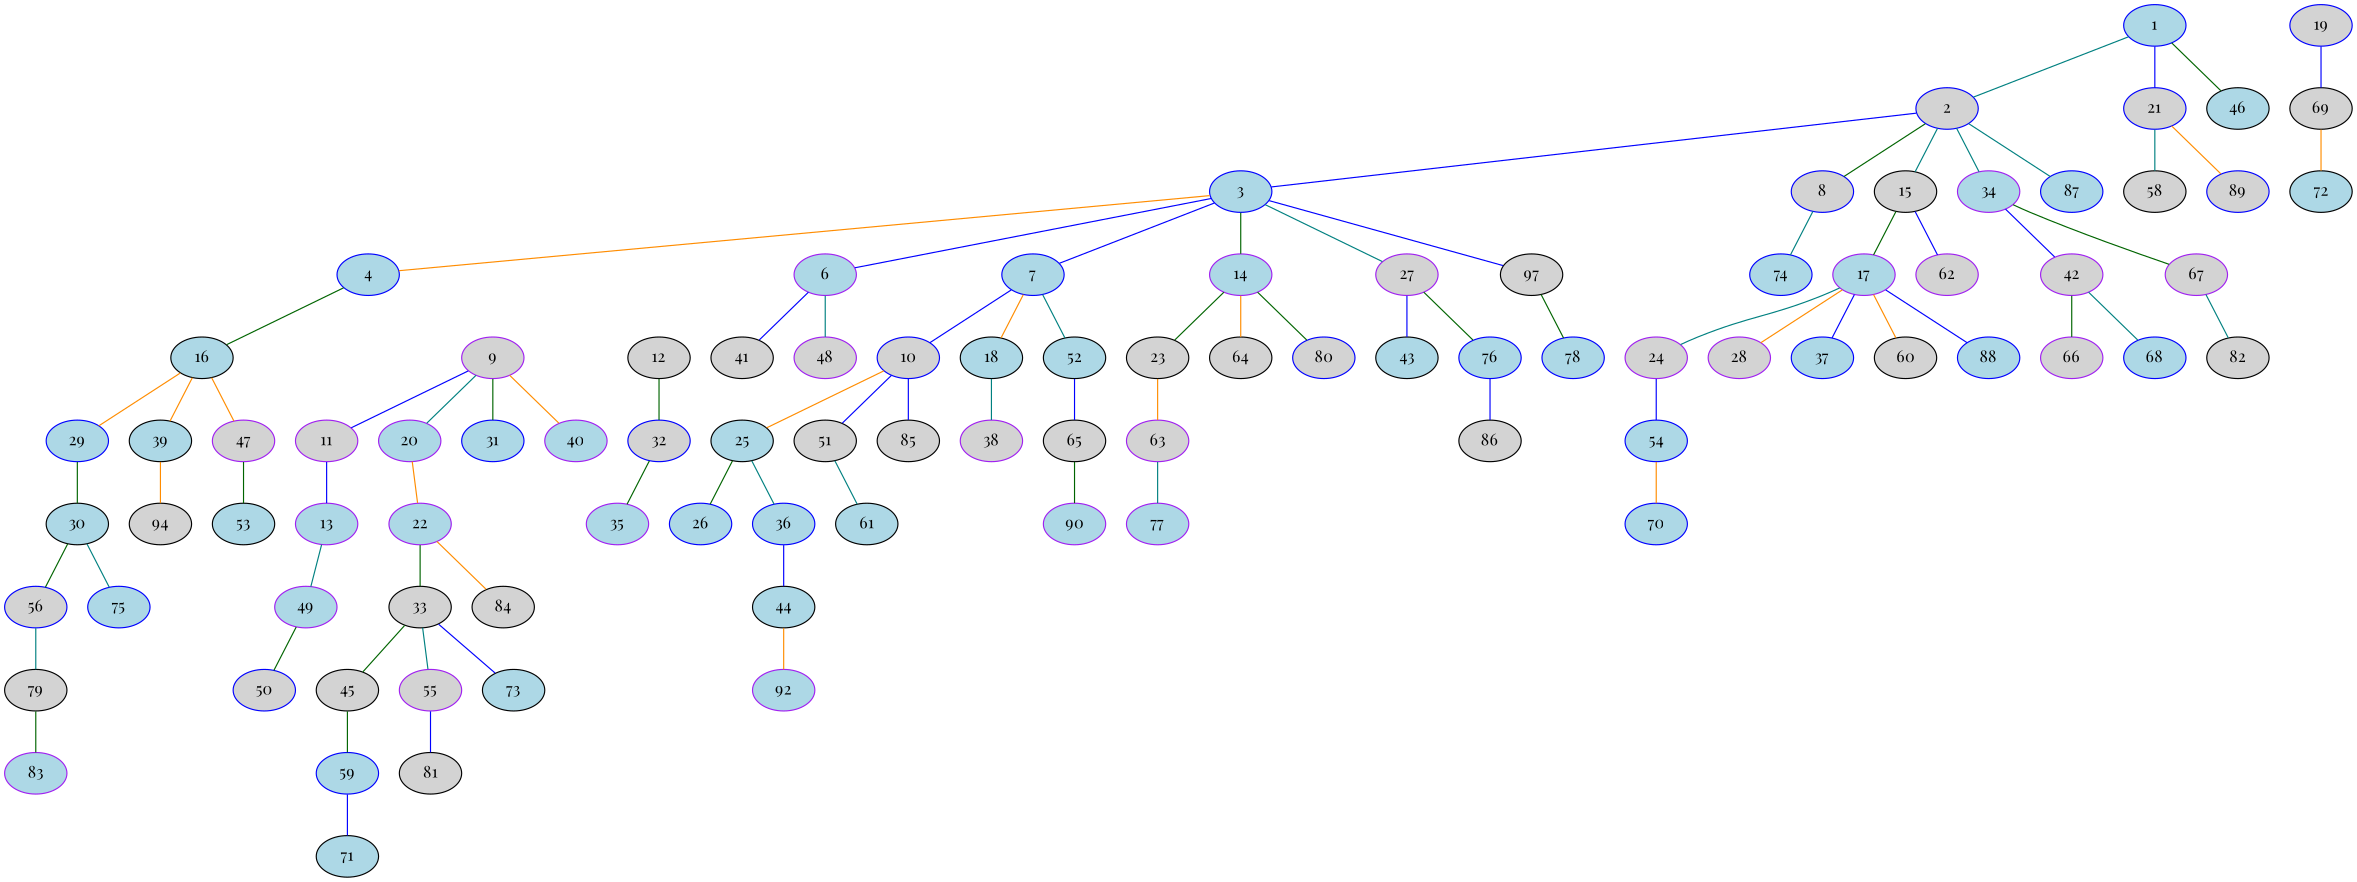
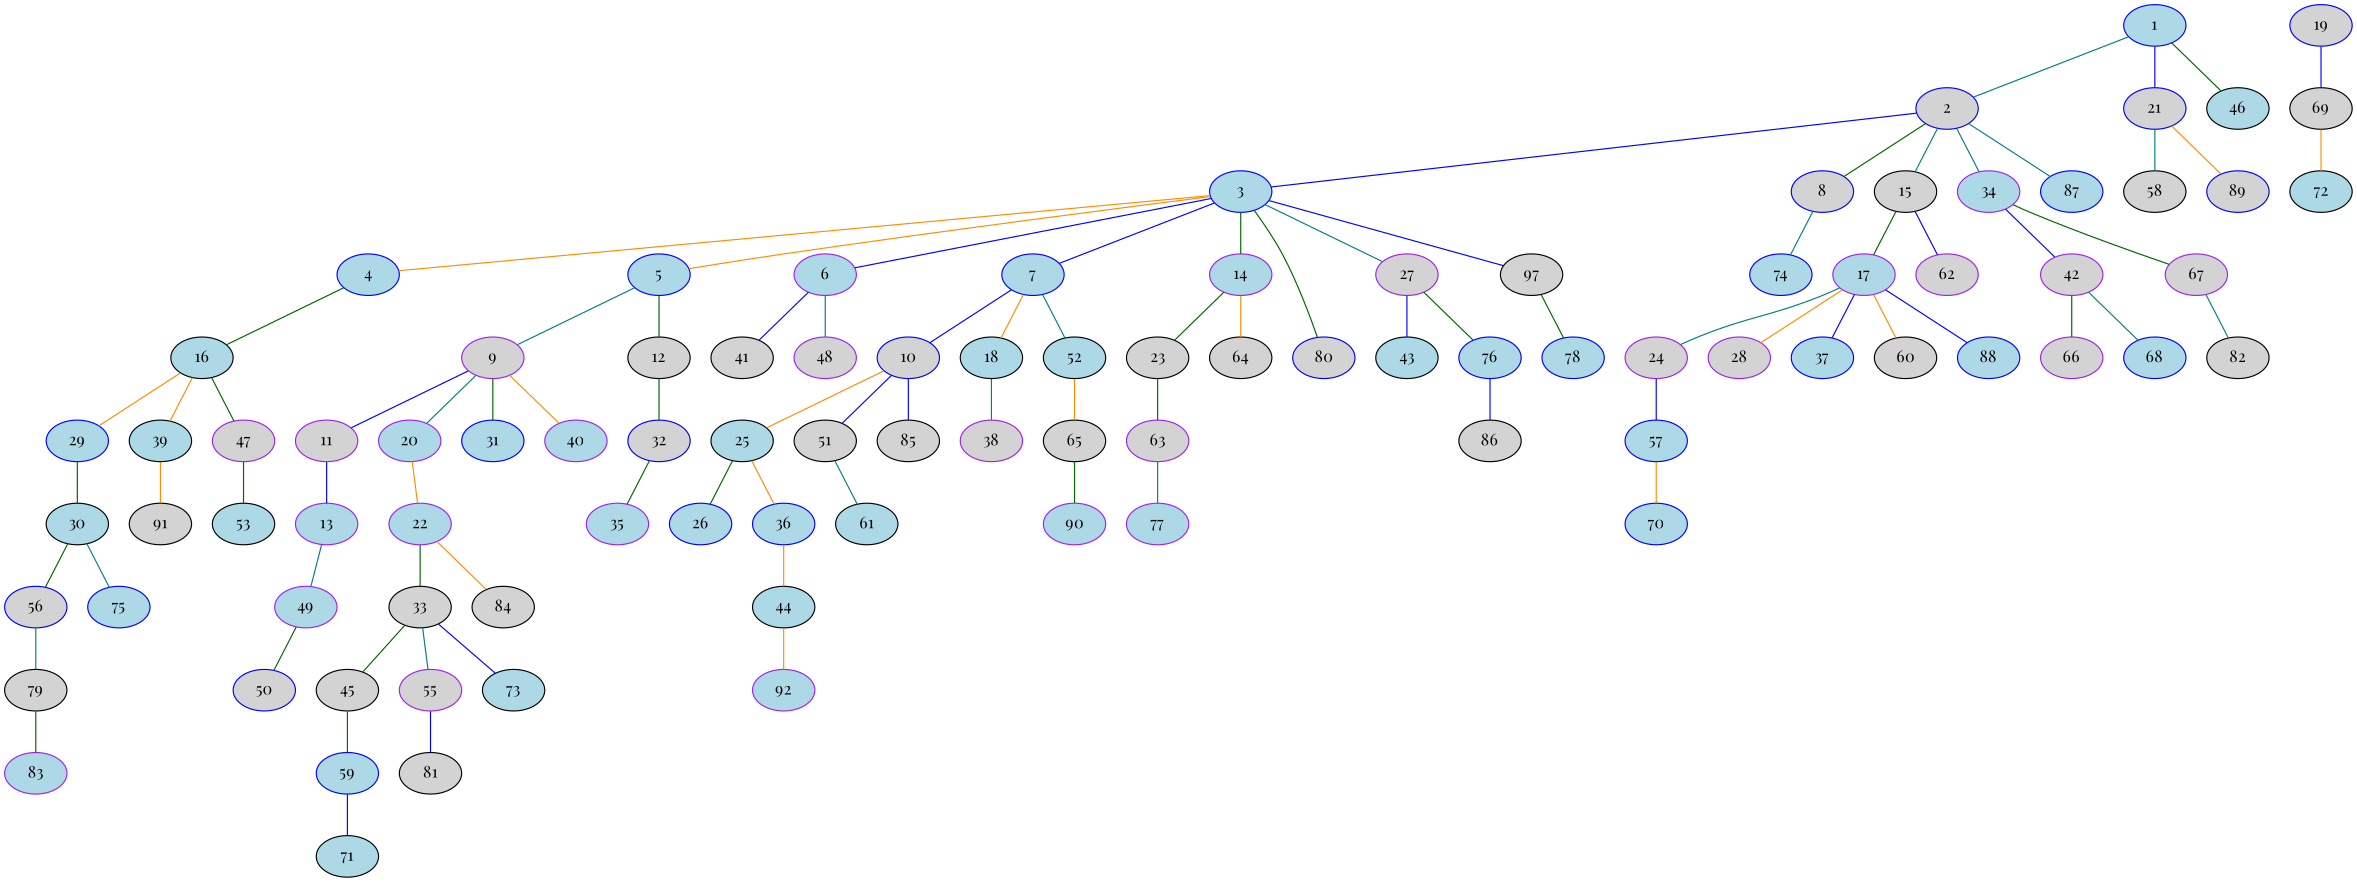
none -> (659, 275)
(1282, 316) -> (1291, 271)
(223, 399) -> (223, 399)
(1075, 399) -> (1075, 399)
(1158, 399) -> (1158, 399)
(1656, 441) -> (1656, 441)
(763, 482) -> (763, 482)
(160, 524) -> (160, 524)
(784, 566) -> (784, 566)
